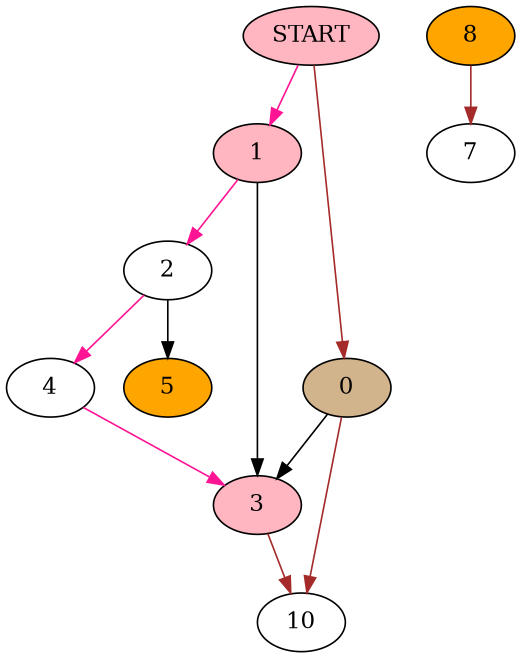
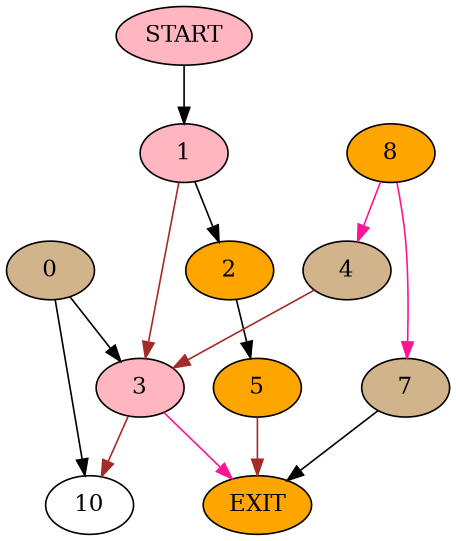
(471, 87) -> (407, 262)
(288, 88) -> (184, 87)
(471, 153) -> (406, 388)
(328, 203) -> none
(218, 205) -> (204, 204)
(168, 270) -> (230, 270)
(257, 321) -> (164, 262)
(115, 323) -> (372, 204)
(51, 388) -> (347, 270)
(146, 442) -> (254, 323)
(326, 497) -> (69, 379)
none -> (257, 505)
